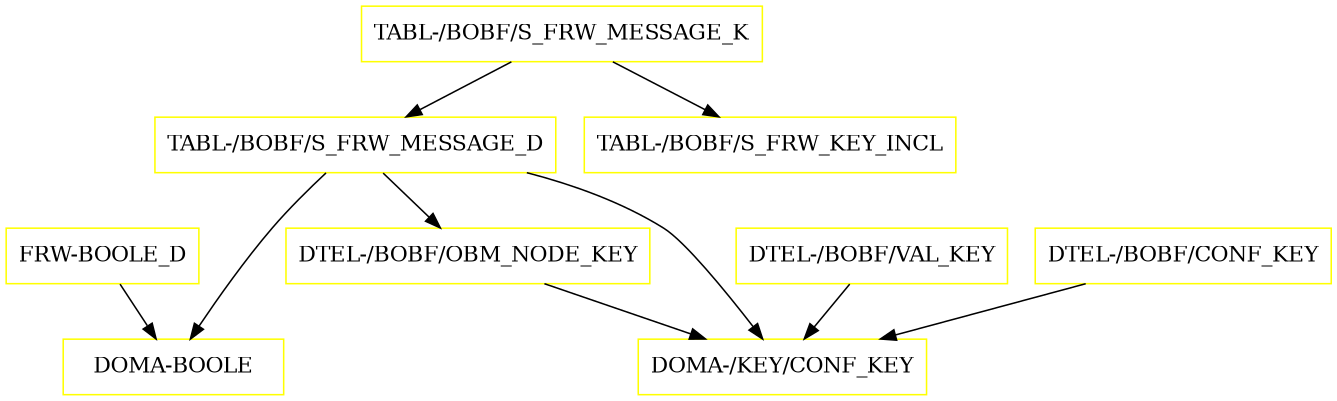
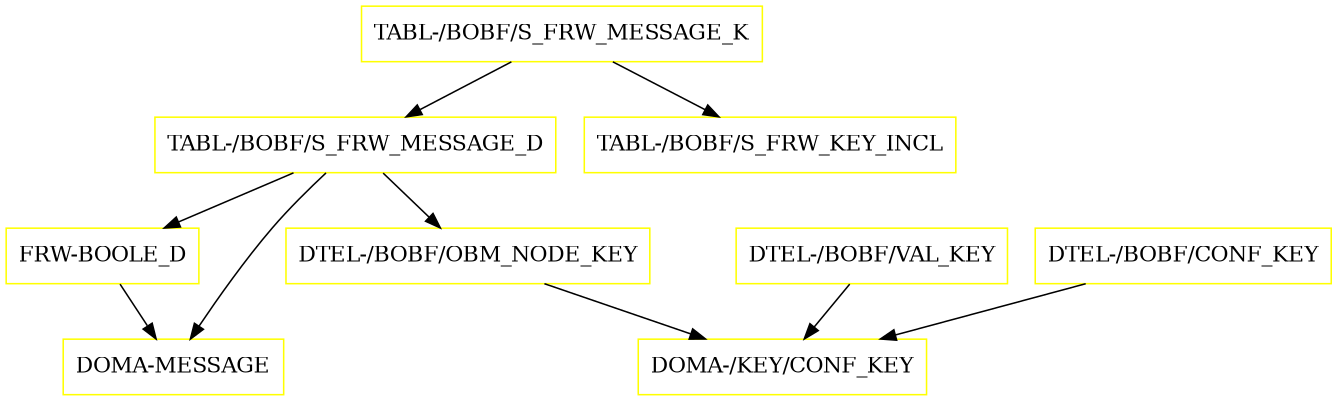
(657, 224) -> (236, 197)
(173, 367) -> (173, 367)
